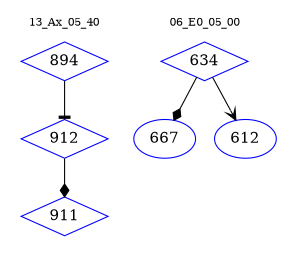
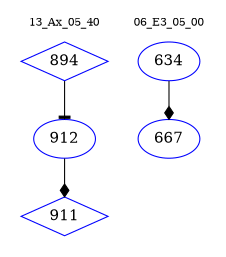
(205, 23) -> (169, 23)
(205, 61) -> (169, 61)
(65, 139) -> (65, 139)
(245, 139) -> none
